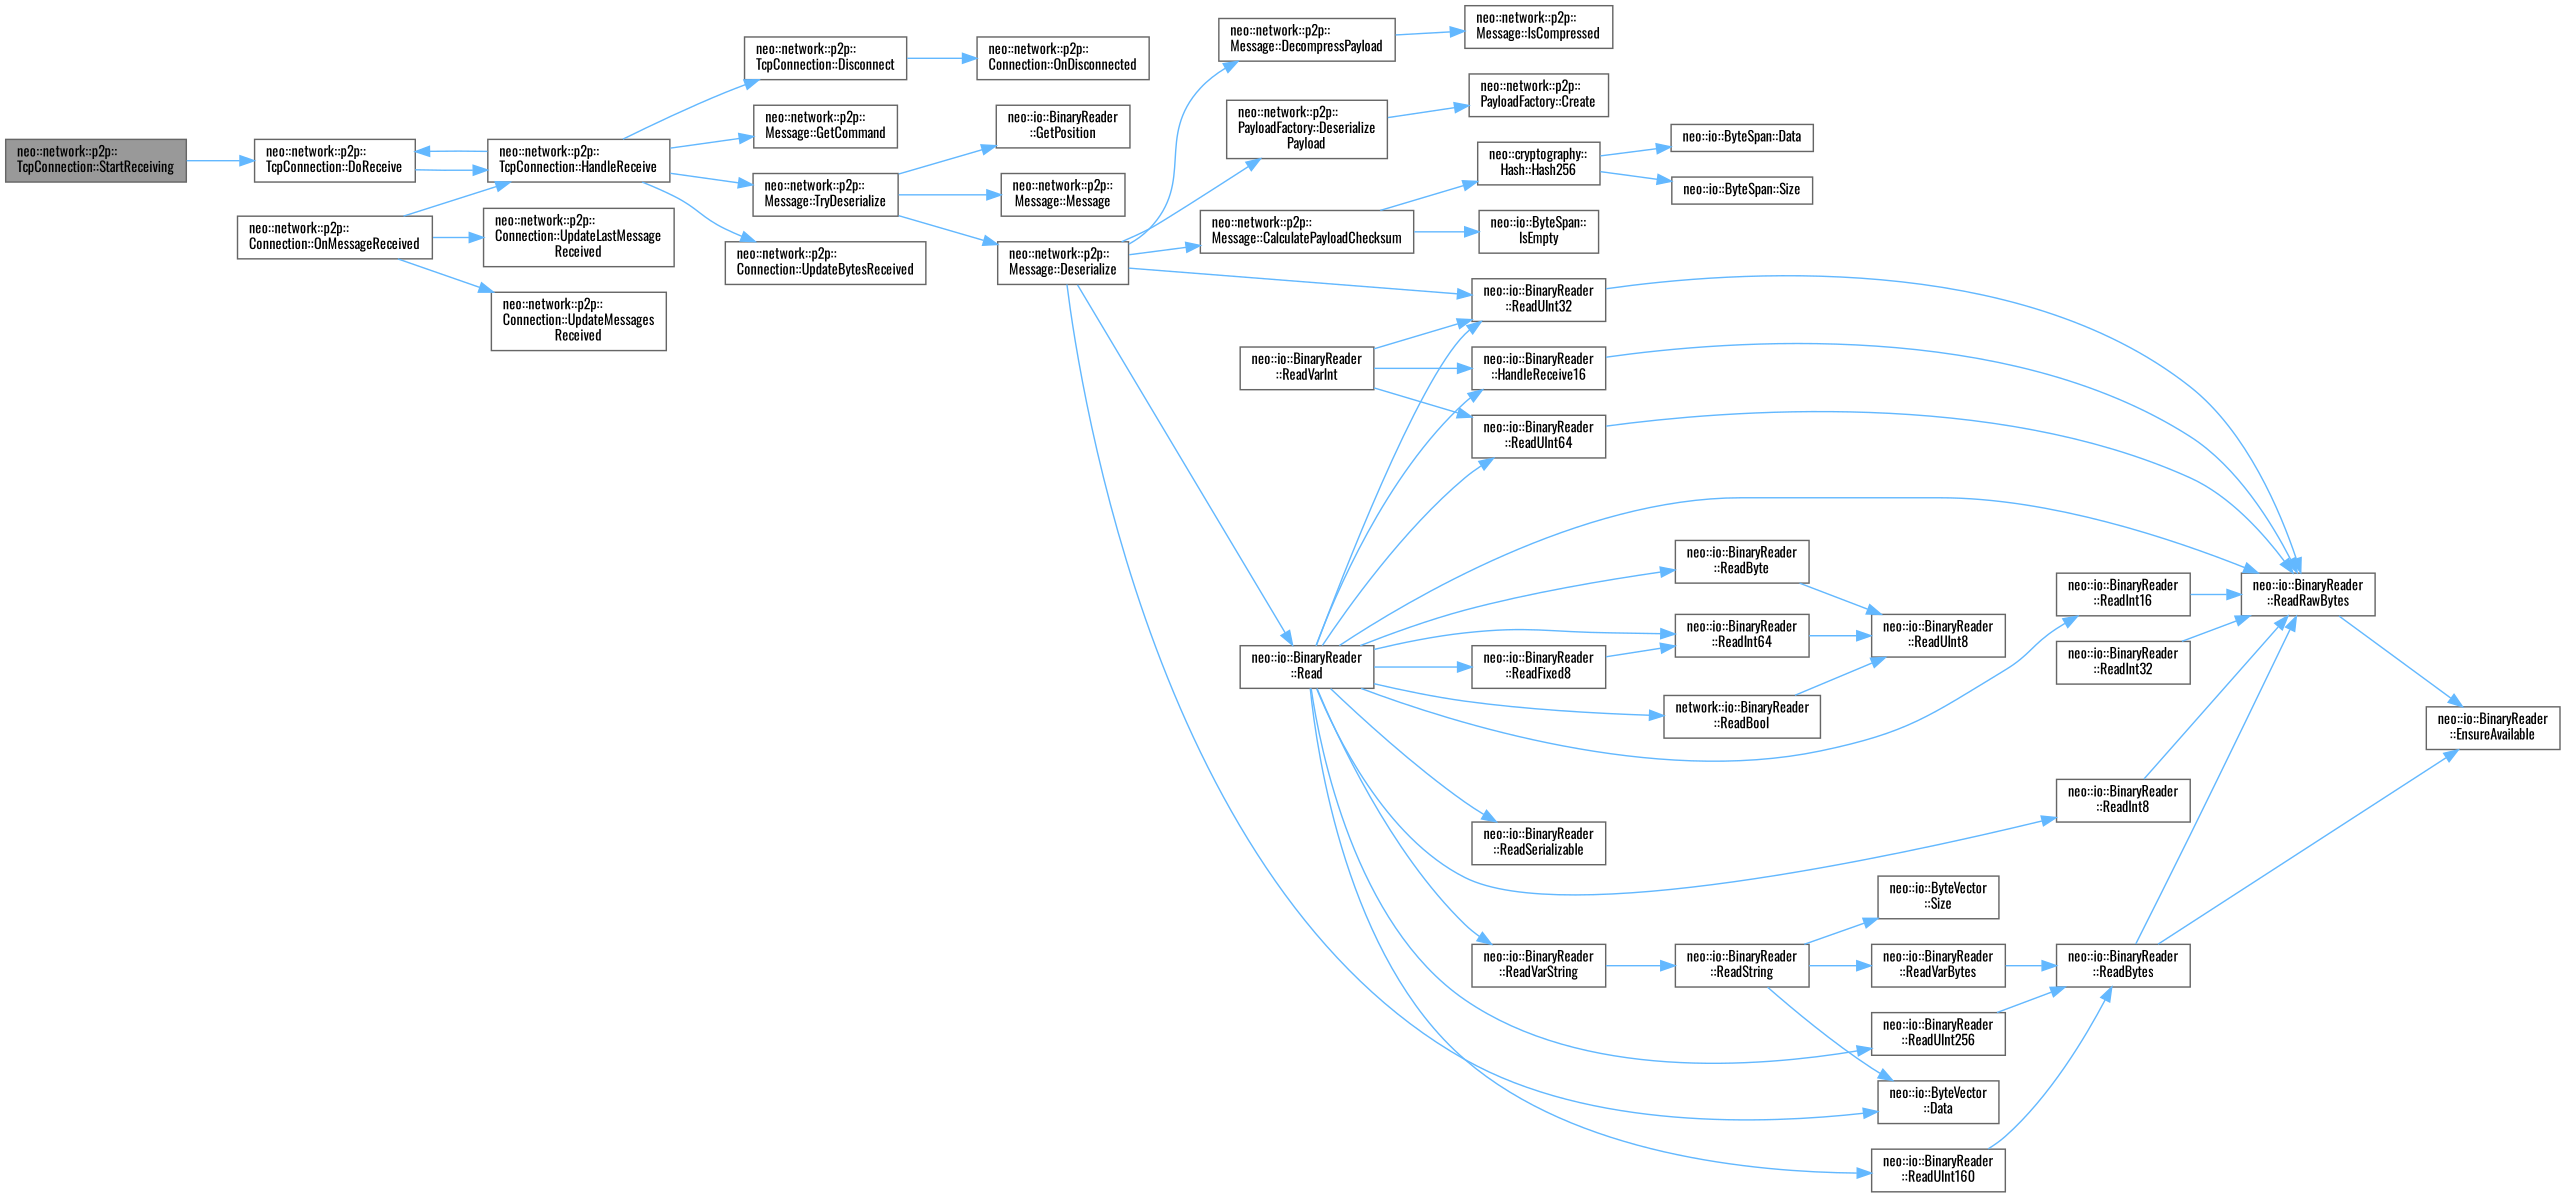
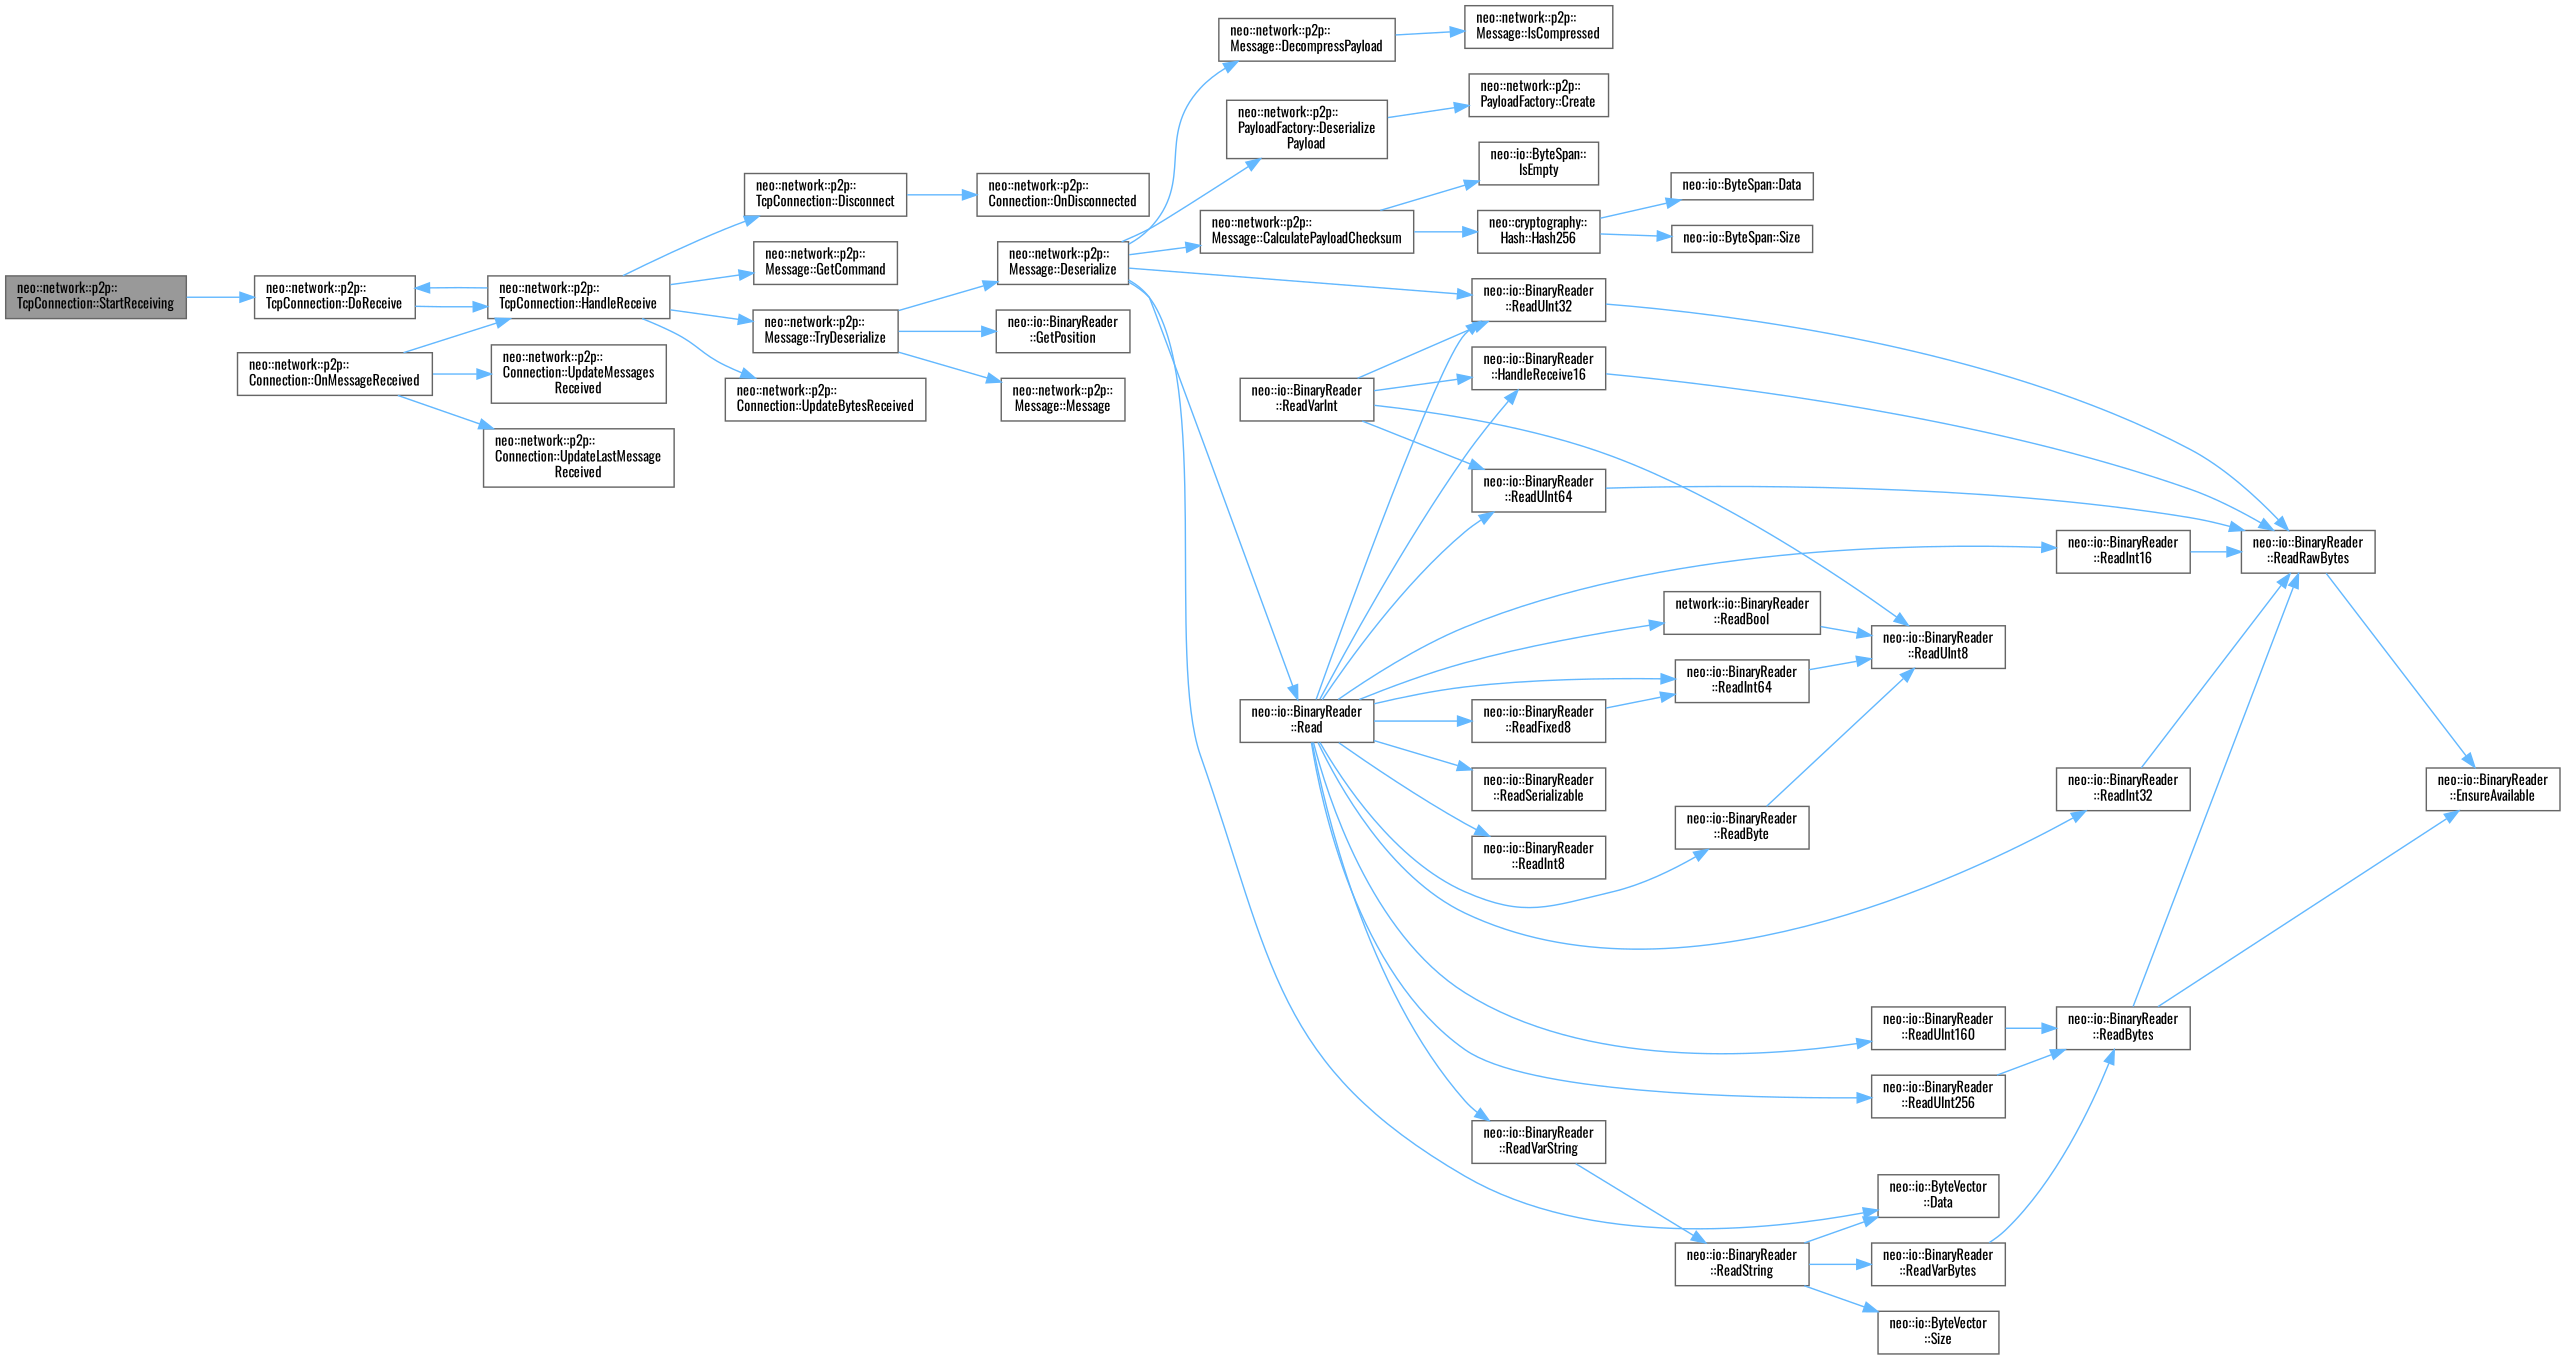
none -> (1651, 472)
(1781, 498) -> (1664, 947)
(2211, 703) -> none
